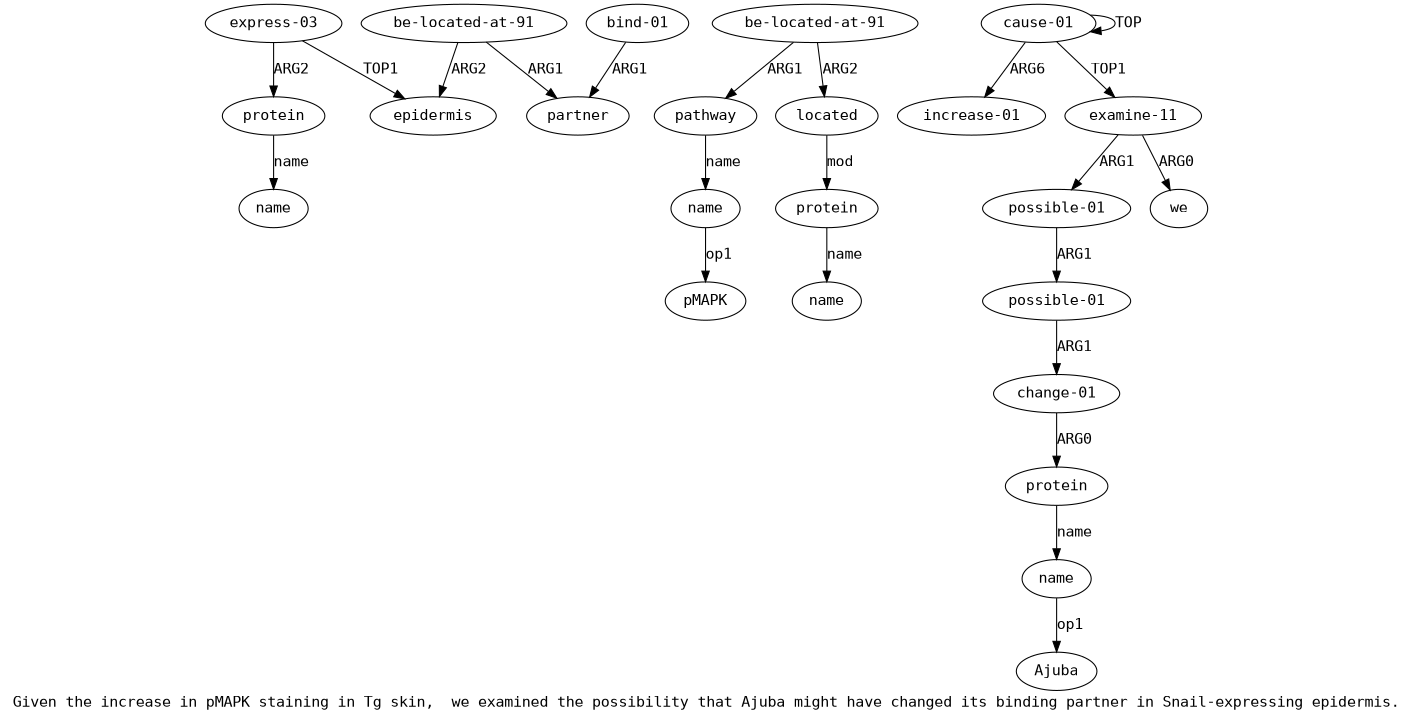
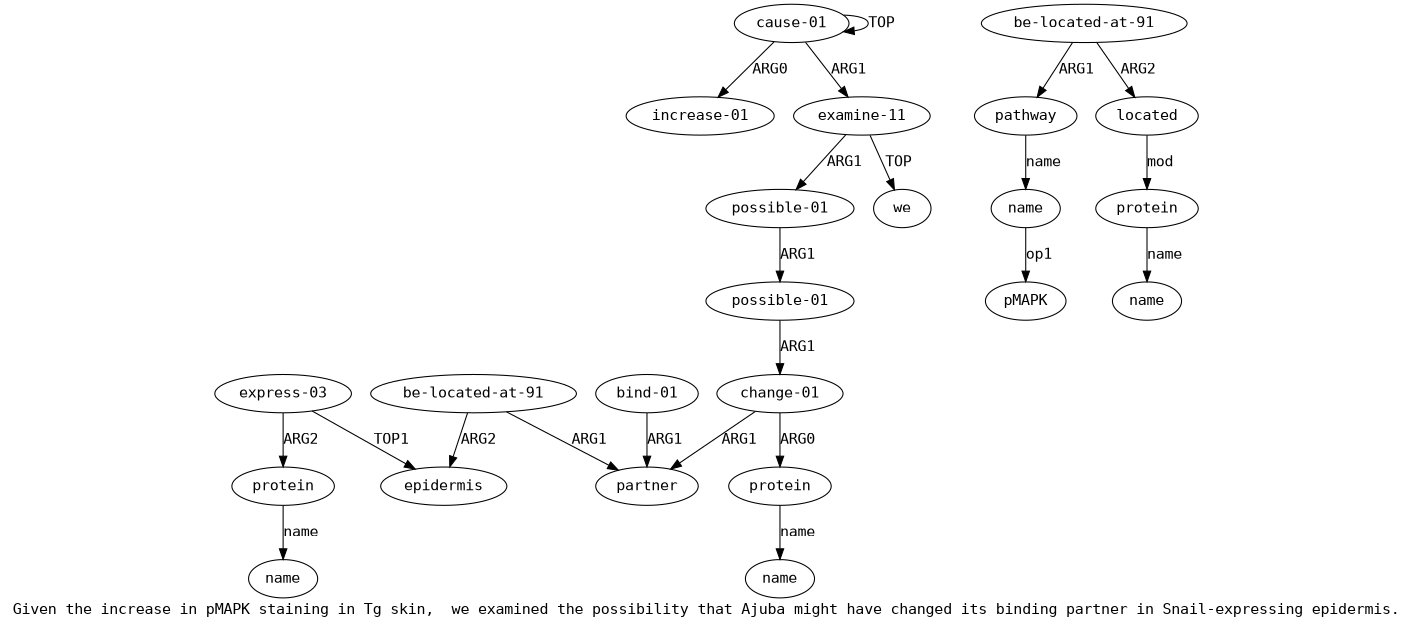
(1028, 70) -> (770, 70)
(1109, 70) -> (849, 70)
(1177, 162) -> (899, 162)
none -> (717, 437)
(1057, 671) -> none
